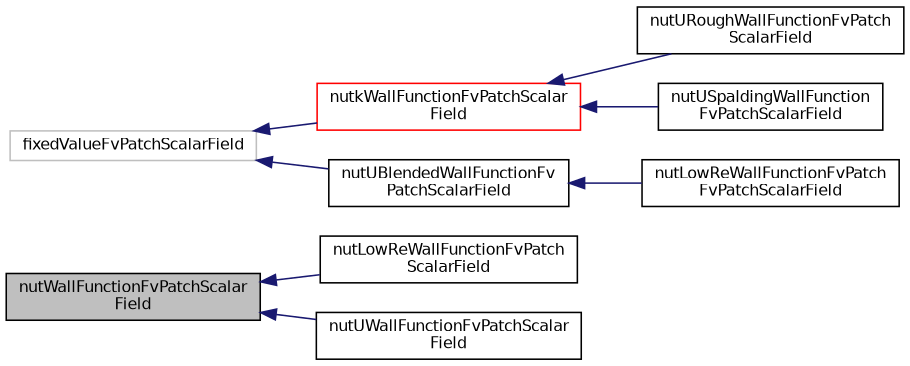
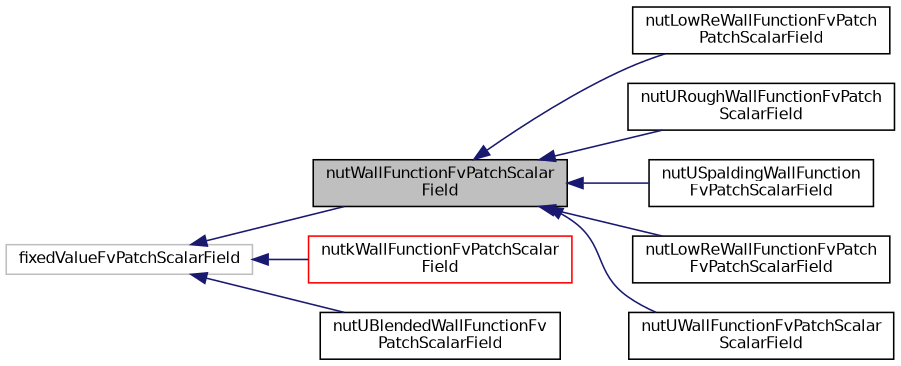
(617, 67) -> (609, 143)
(627, 107) -> (616, 183)
(613, 183) -> (609, 223)
none -> (275, 224)
(449, 259) -> (761, 30)
(449, 336) -> (761, 336)
